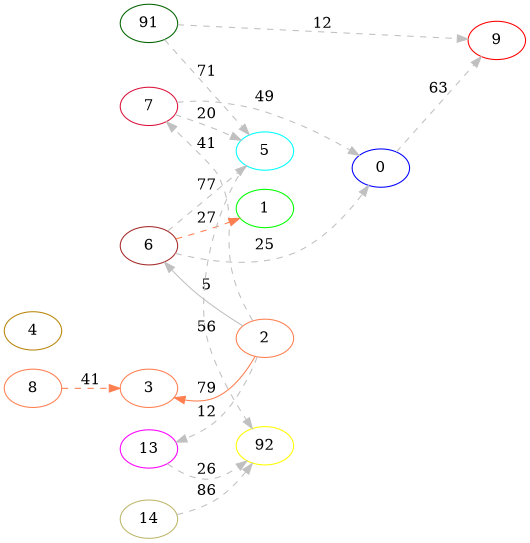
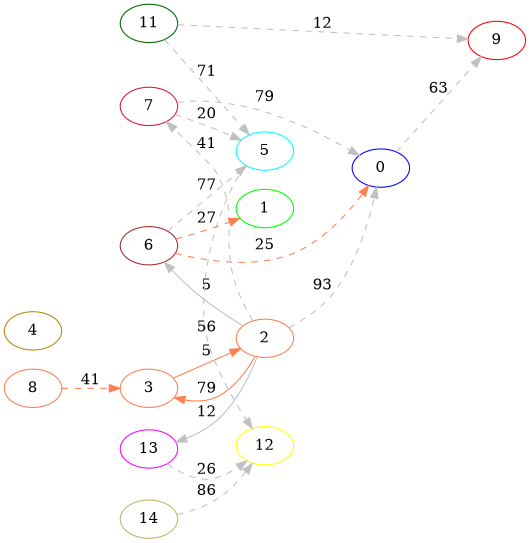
(149, 23) -> (149, 23)
(265, 97) -> (265, 97)
(280, 258) -> (280, 258)
none -> (346, 273)
none -> (202, 365)
(229, 408) -> (229, 408)
(265, 446) -> (265, 446)
